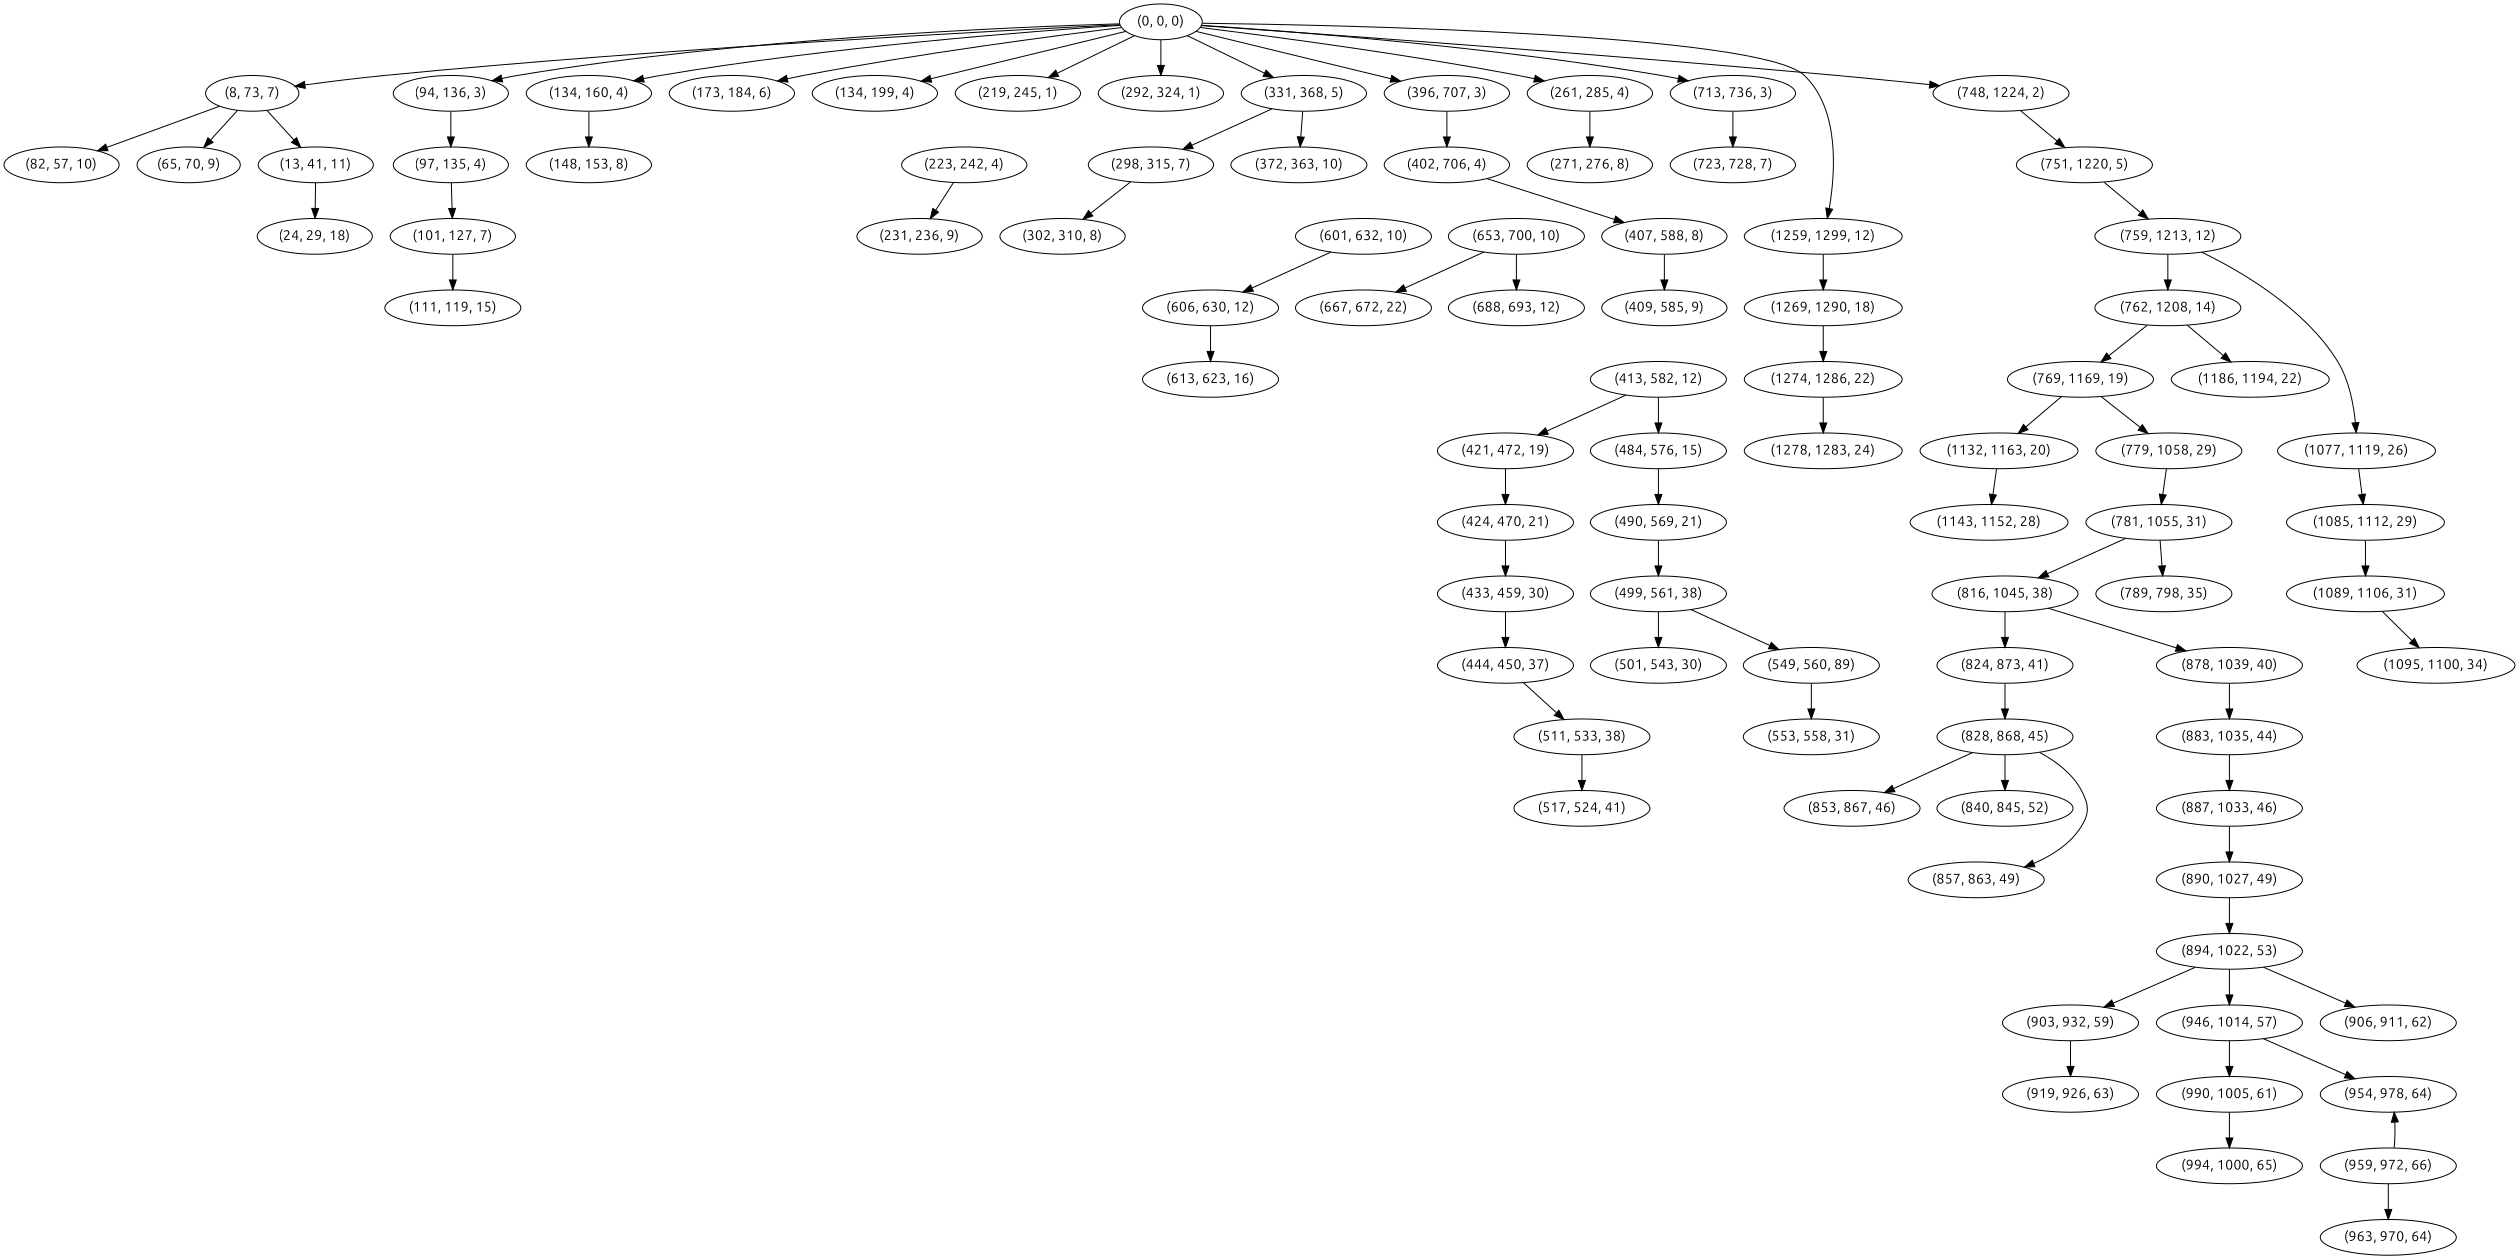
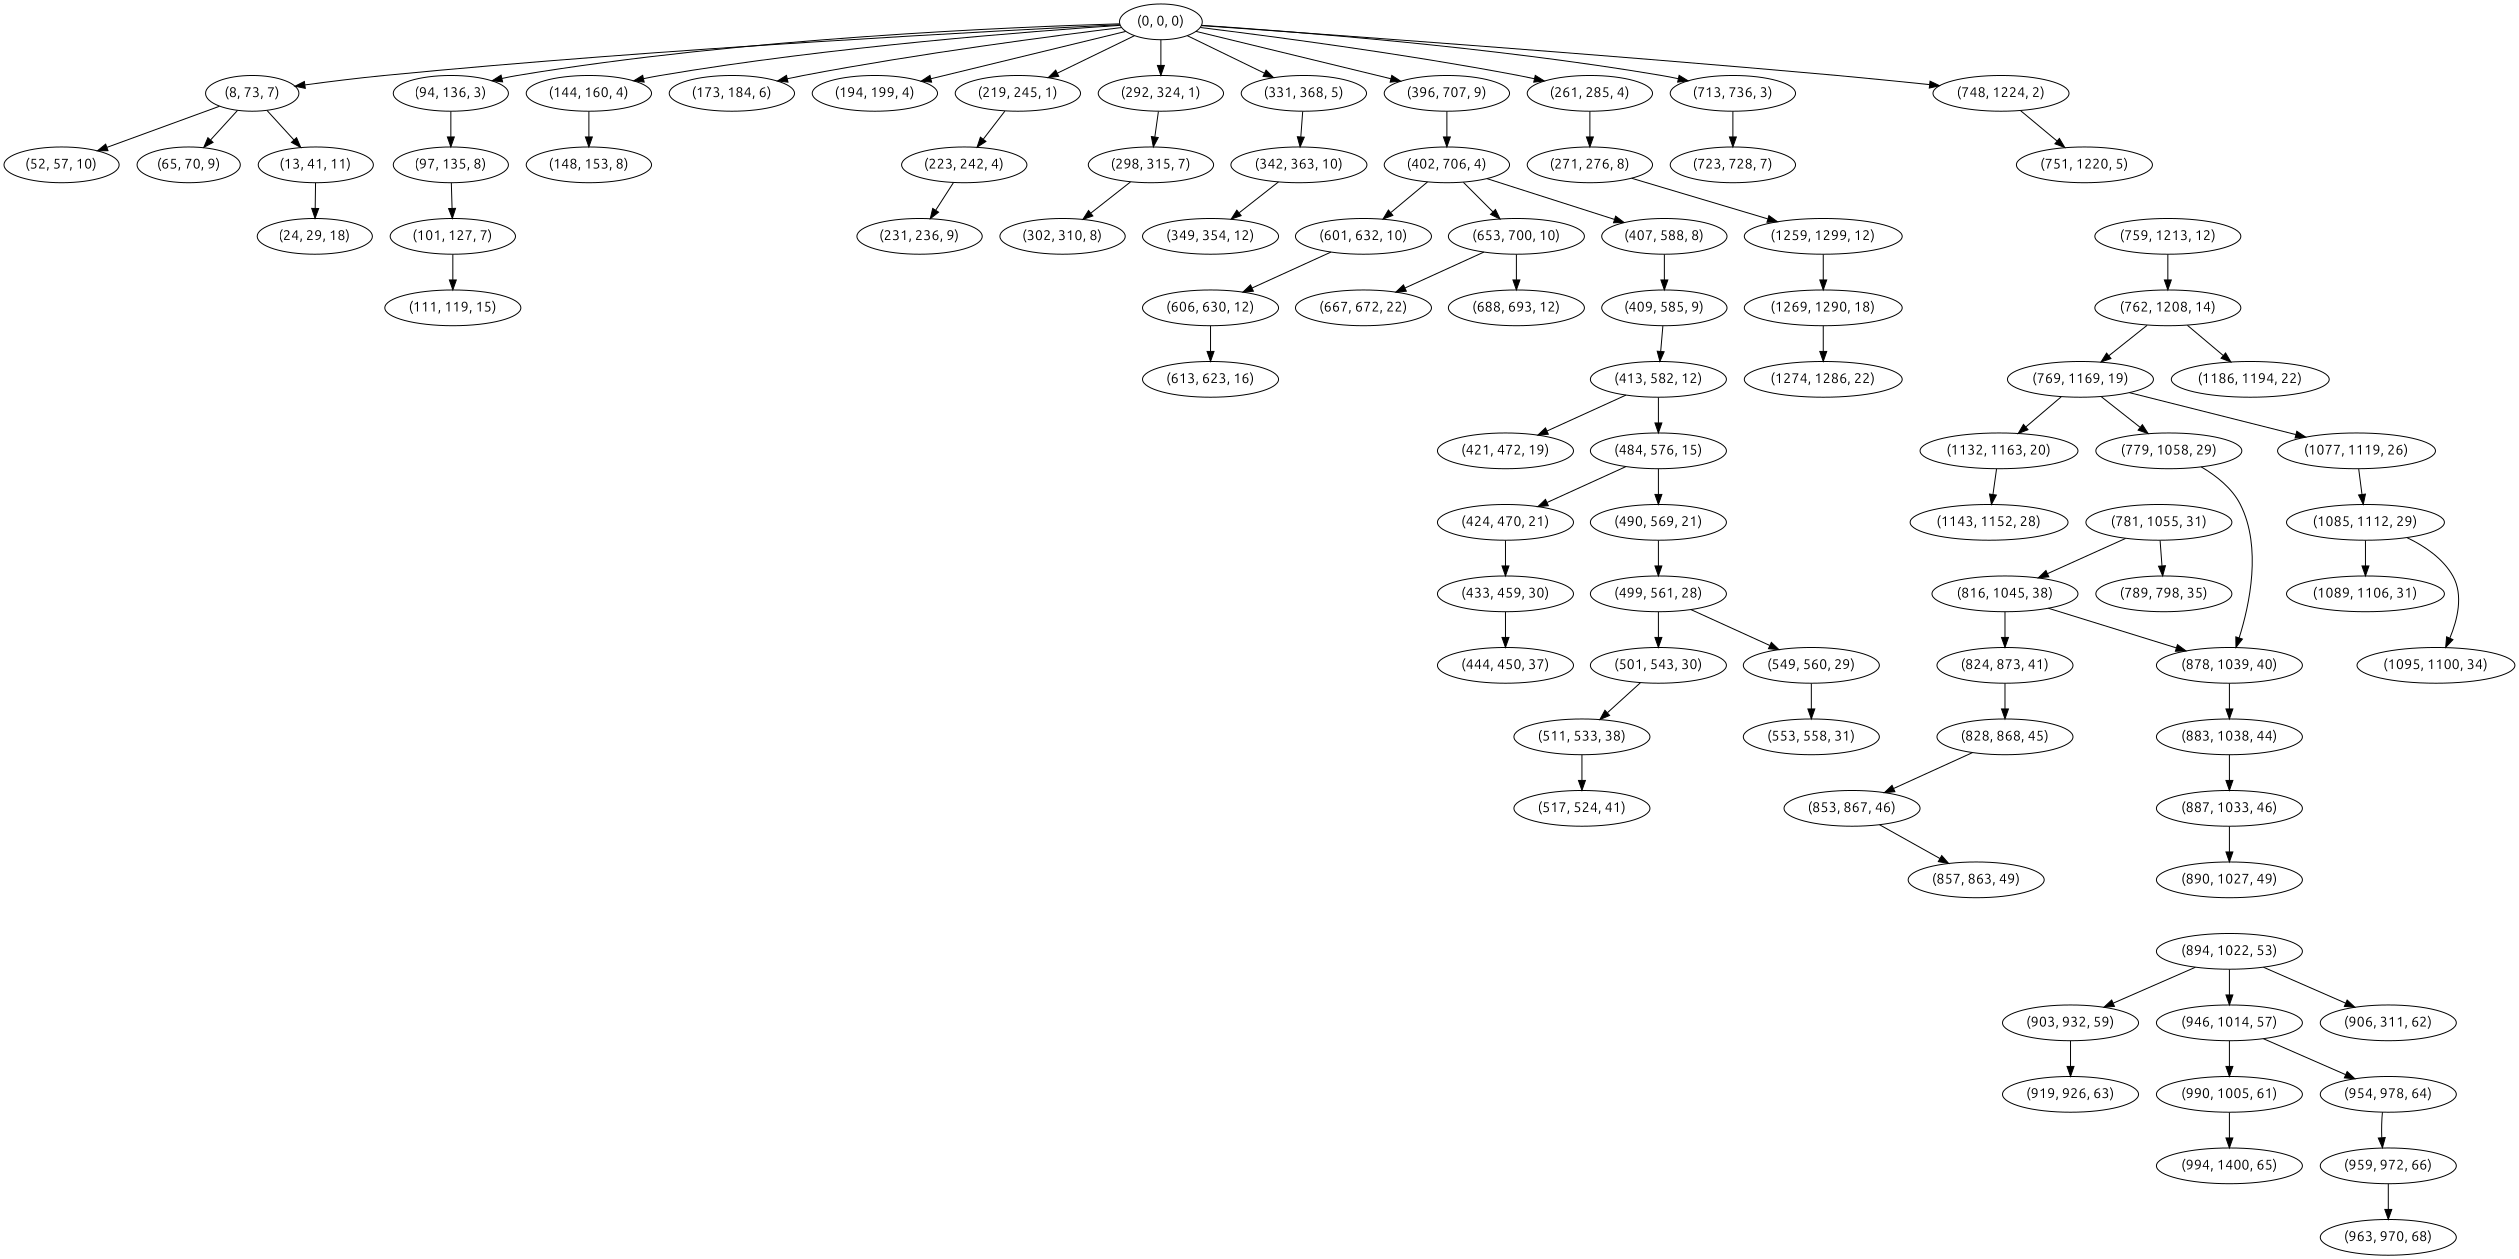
(1576, 37) -> (1700, 199)
(589, 93) -> (589, 93)
(875, 93) -> (875, 93)
(1447, 93) -> (1447, 93)
none -> (994, 125)
(1232, 127) -> (1157, 124)
(62, 165) -> (62, 165)
(451, 165) -> (451, 165)
(1299, 165) -> (1299, 165)
none -> (1409, 197)
none -> (1478, 197)
(2122, 197) -> none
none -> (1211, 236)
(2302, 319) -> (2213, 414)
none -> (1662, 339)
(1823, 451) -> none
(1505, 482) -> (1587, 485)
(2165, 482) -> (2251, 544)
(1658, 594) -> (1658, 594)
(2397, 626) -> (2454, 578)
(1811, 665) -> (1811, 665)
(1540, 698) -> (1624, 698)
(2229, 737) -> (2229, 737)
(2005, 808) -> none
(2087, 810) -> (1910, 842)
(2229, 911) -> none
(2388, 1023) -> (2388, 1023)
(2395, 1135) -> (2382, 1125)
(2229, 1166) -> (2229, 1166)
(2388, 1237) -> (2388, 1237)
